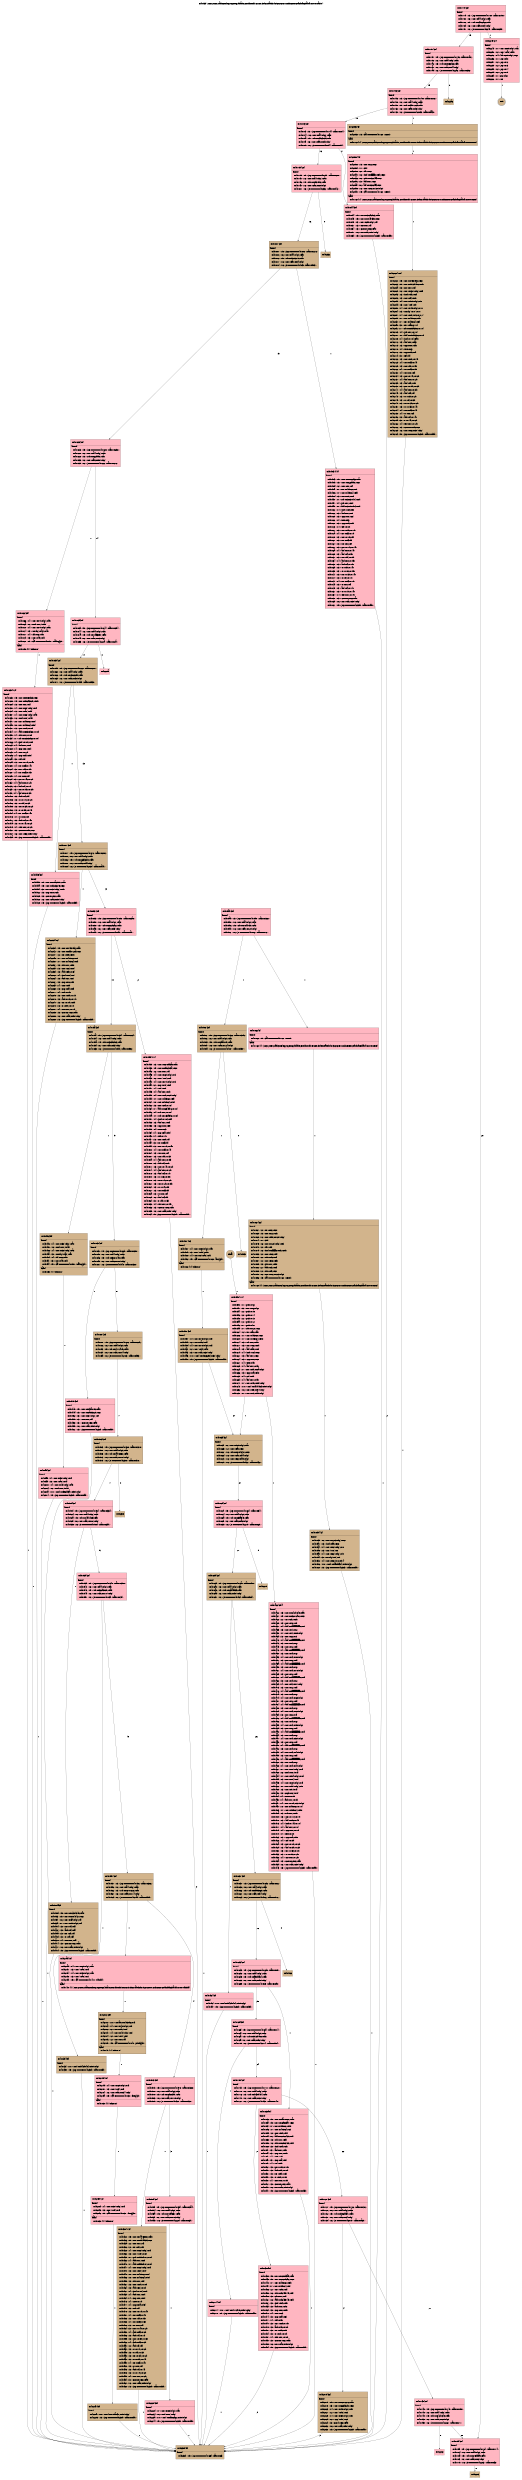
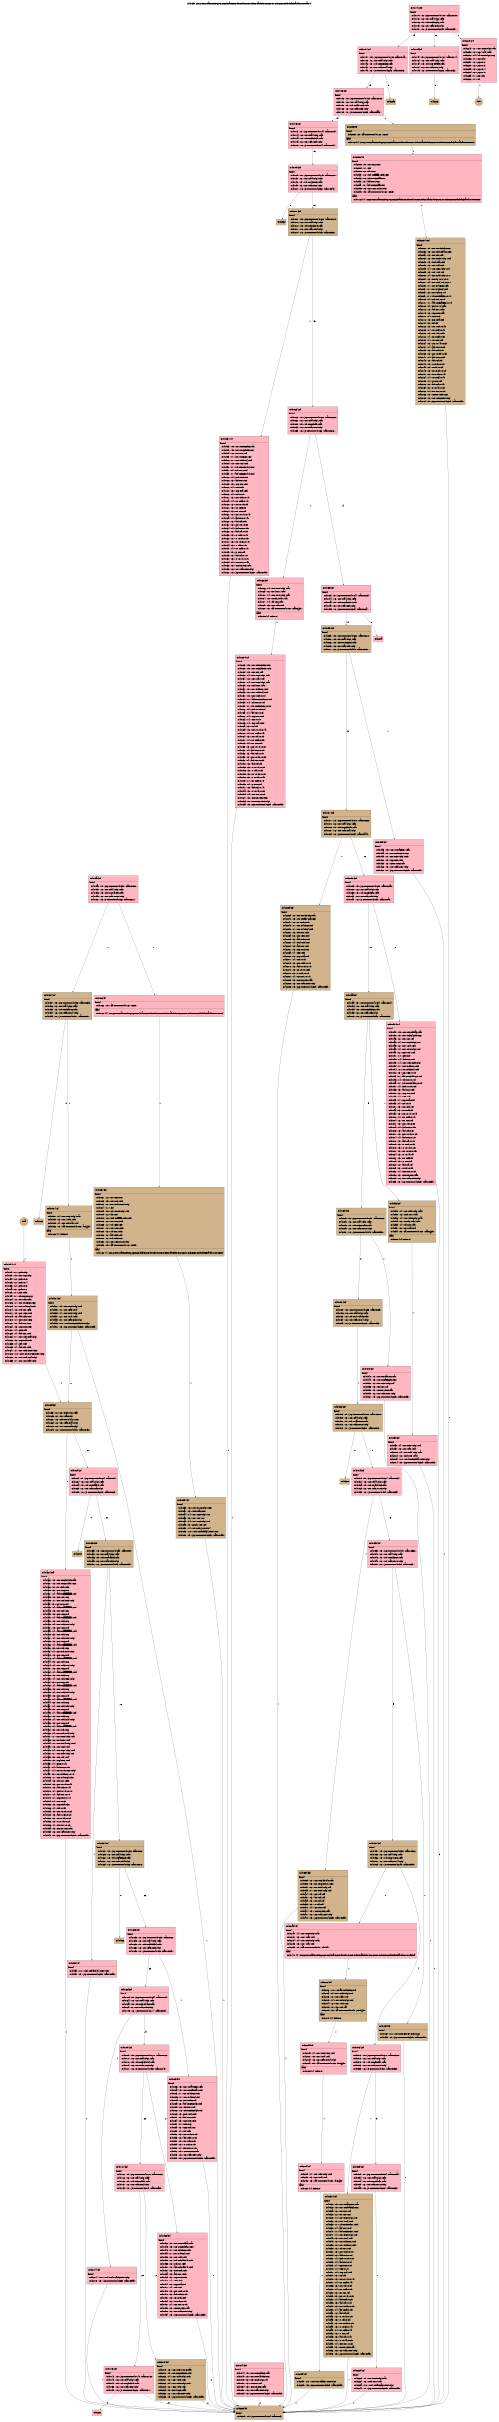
(345, 176) -> none
(273, 1499) -> (66, 1501)
(457, 2432) -> (187, 2407)
